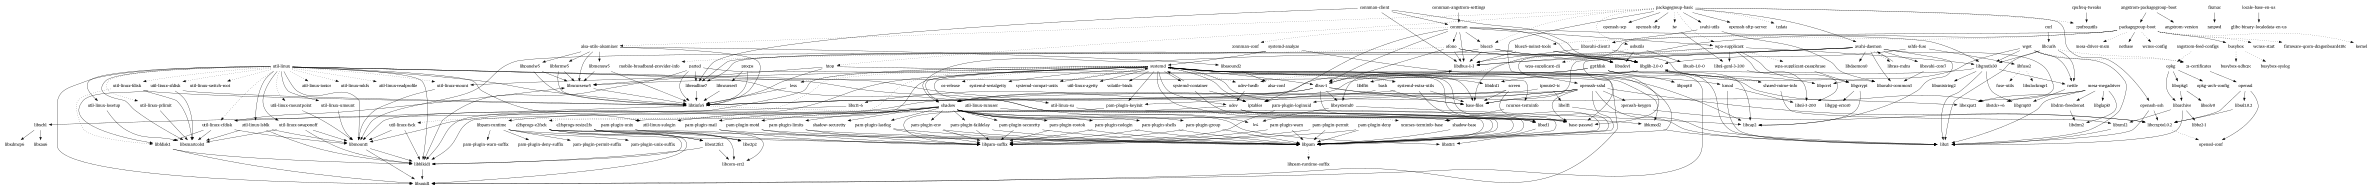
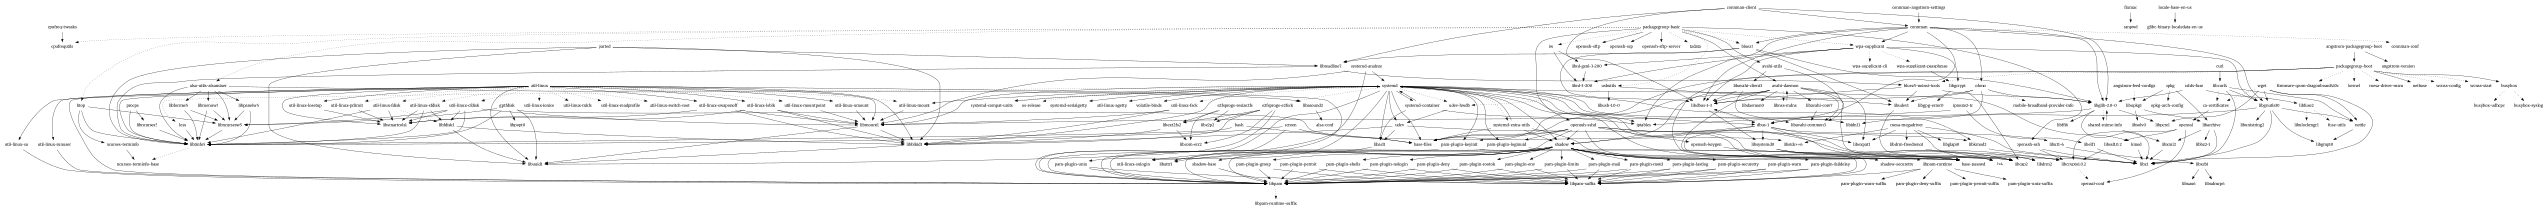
(1108, 52) -> (1621, 81)
(2185, 56) -> (2134, 94)
(1763, 95) -> (1562, 65)
(1395, 96) -> (1919, 154)
(462, 113) -> (379, 138)
